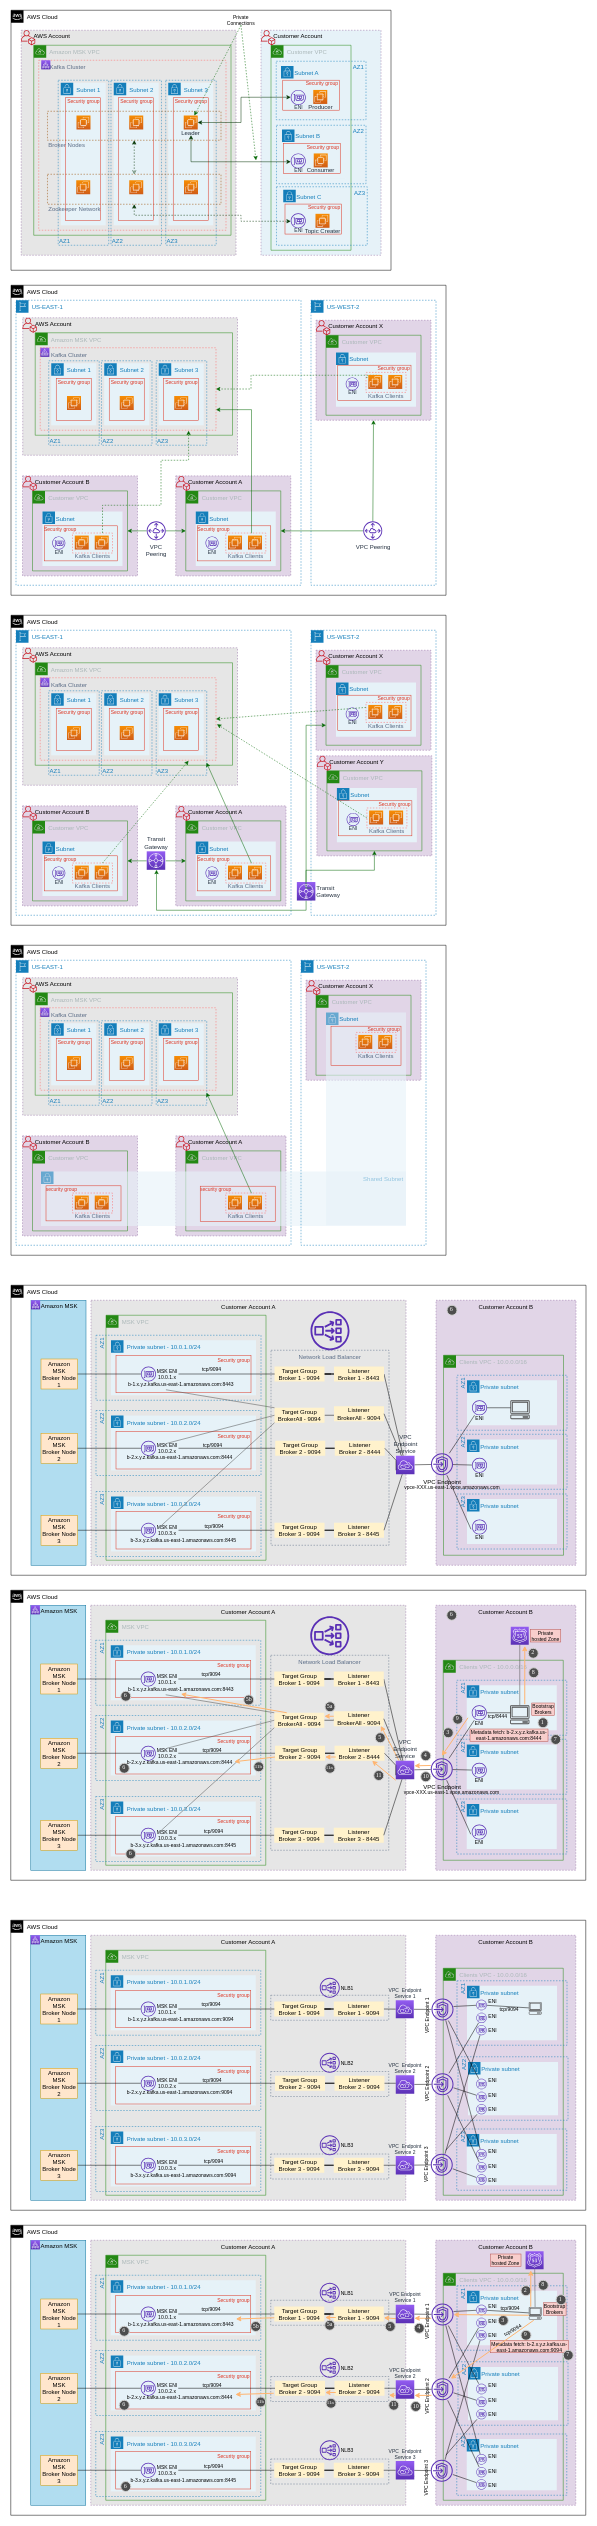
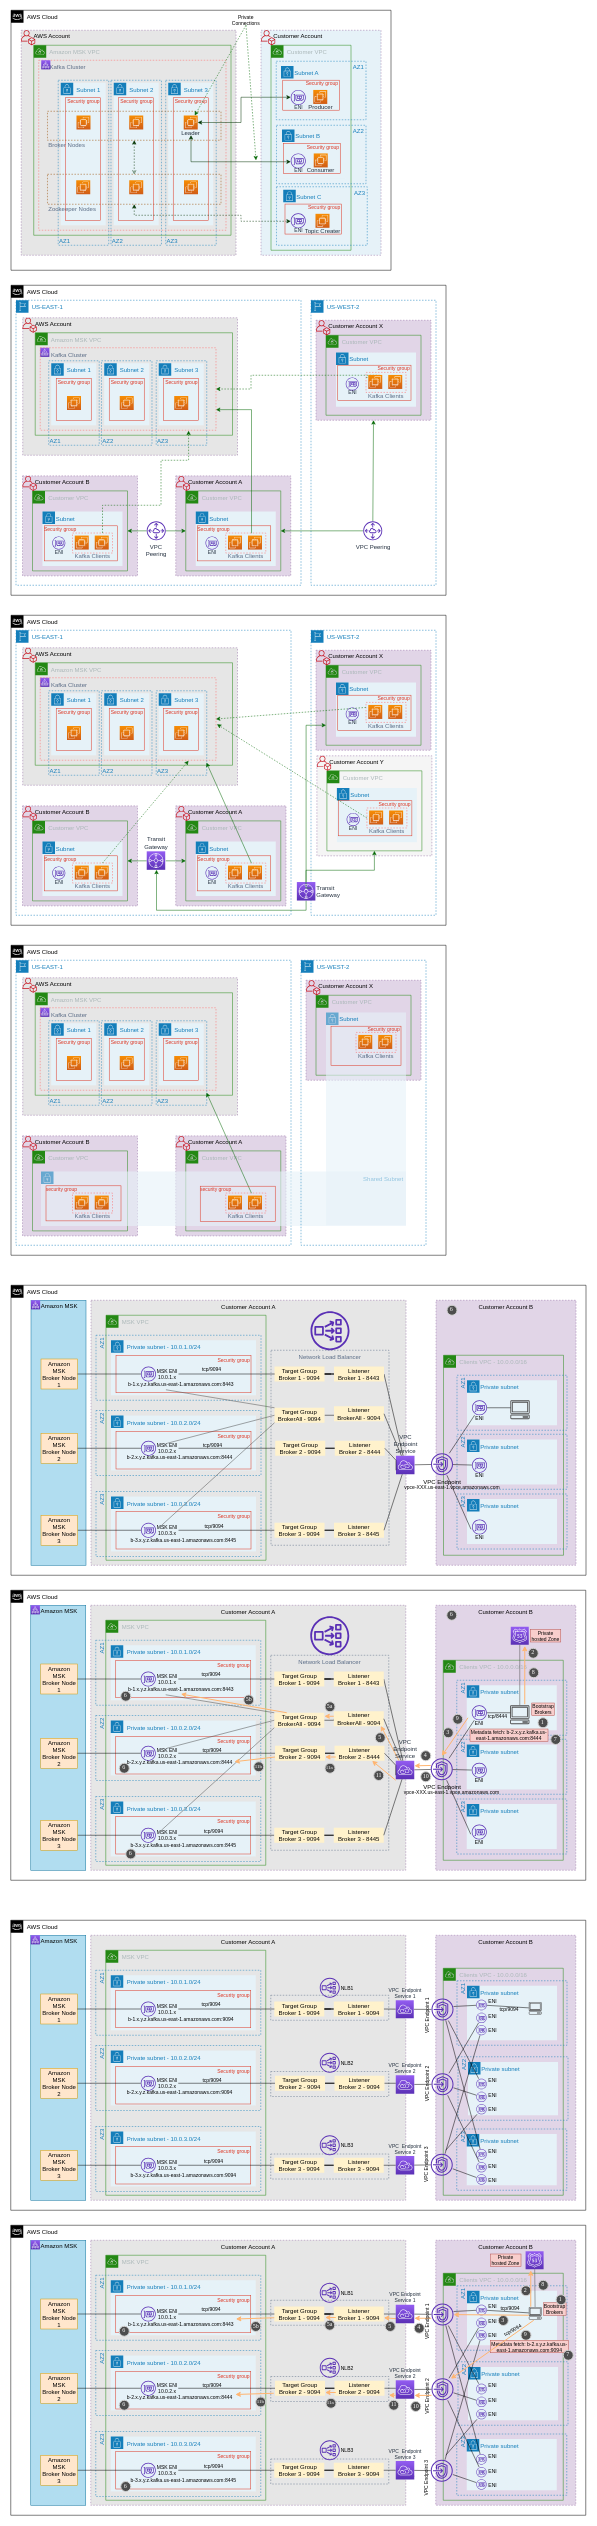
(241, 20) -> (246, 20)
(76, 209) -> (72, 209)
(358, 762) -> (358, 762)
